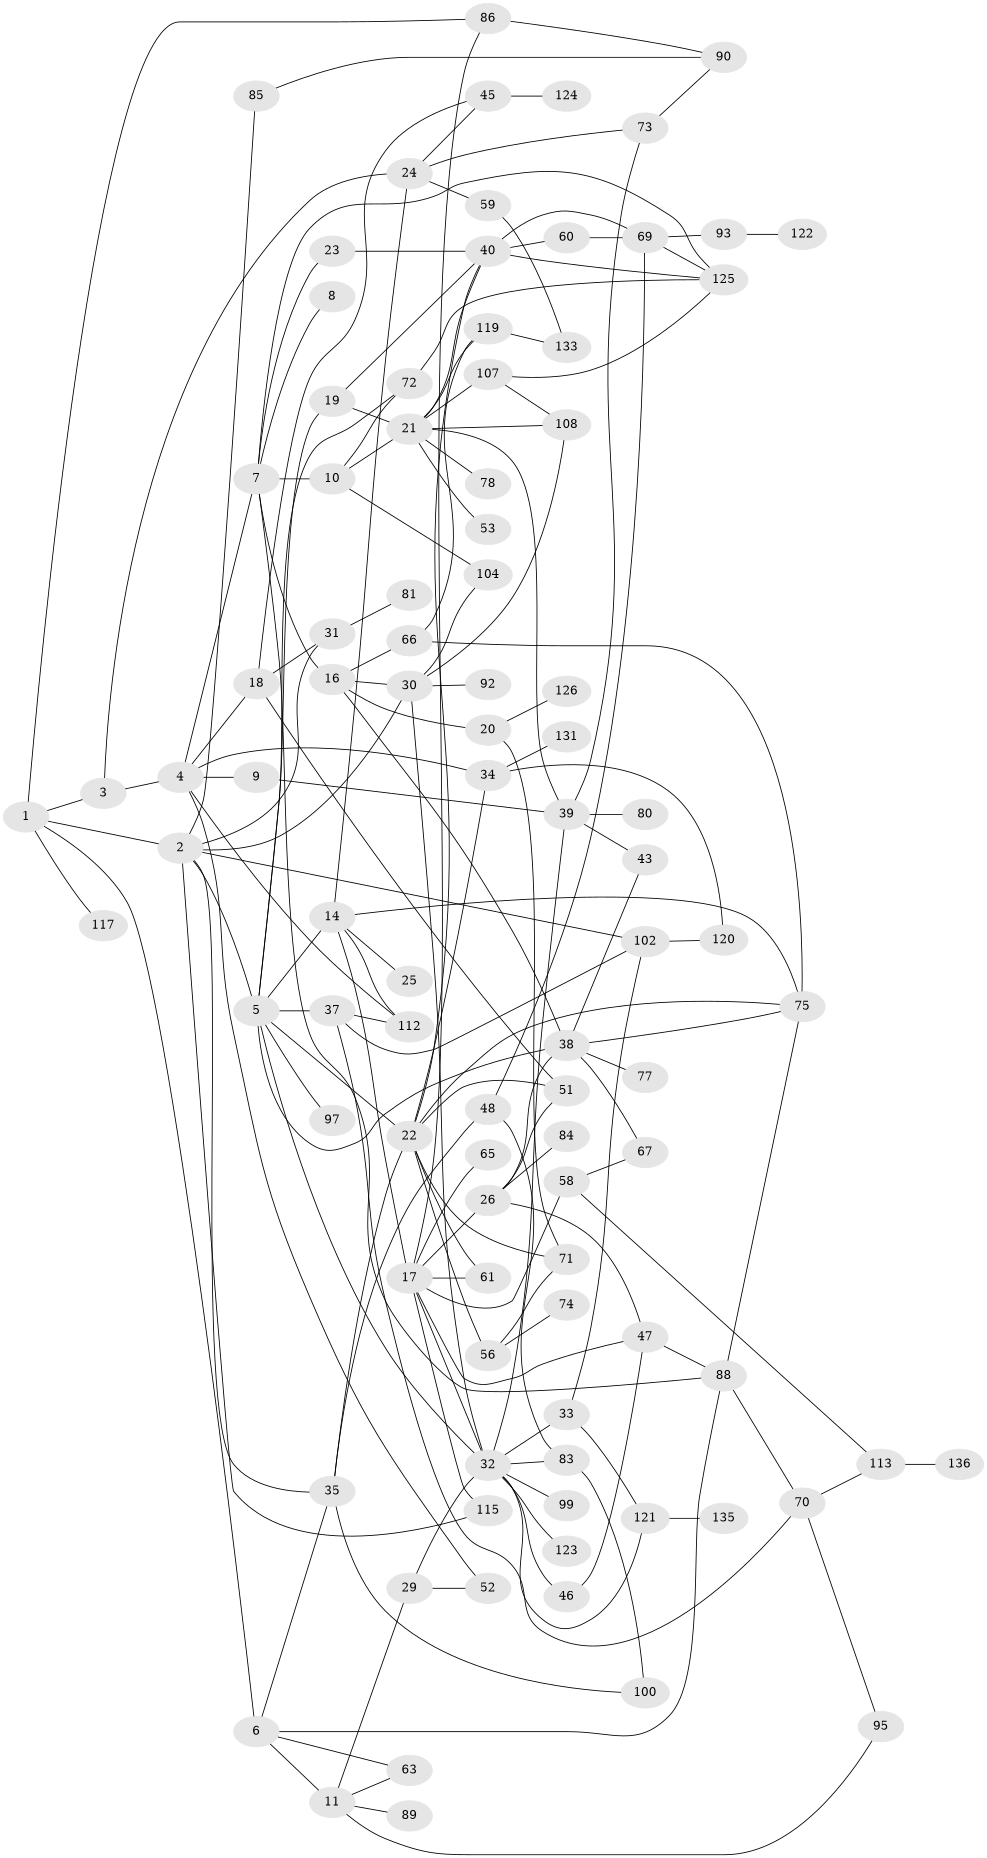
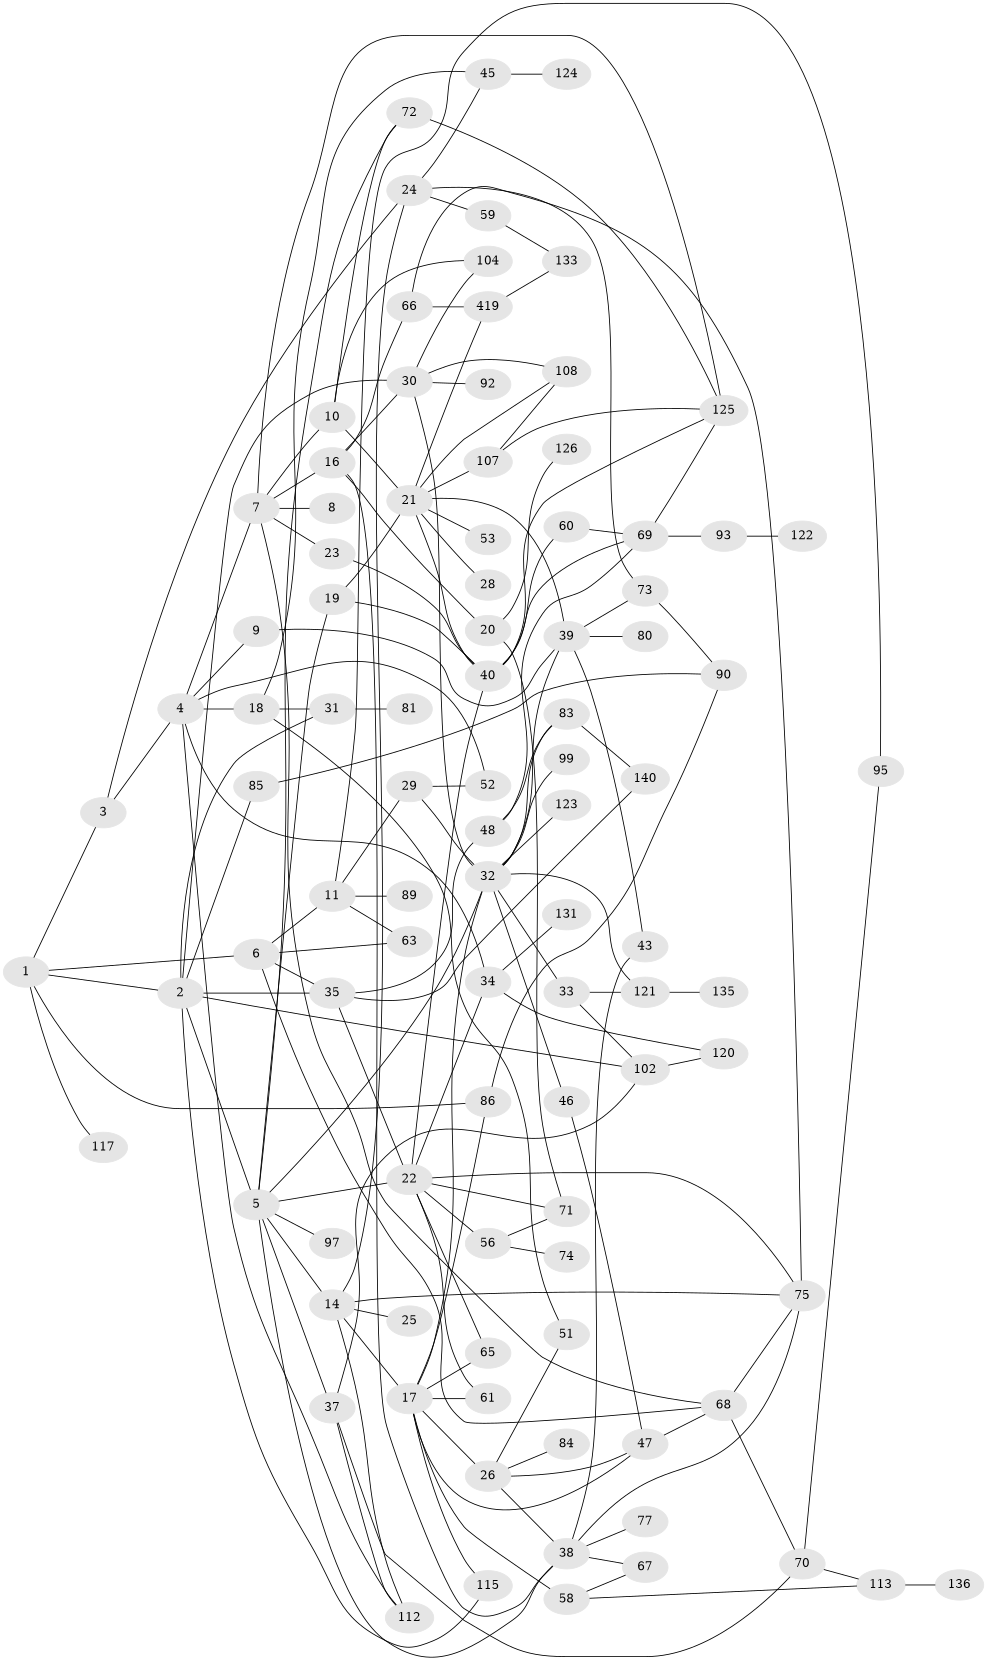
(488, 329) -> (488, 307)
(488, 484) -> (488, 585)
(477, 1083) -> (444, 1255)
(724, 1376) -> (724, 1405)
(645, 1693) -> (645, 779)
